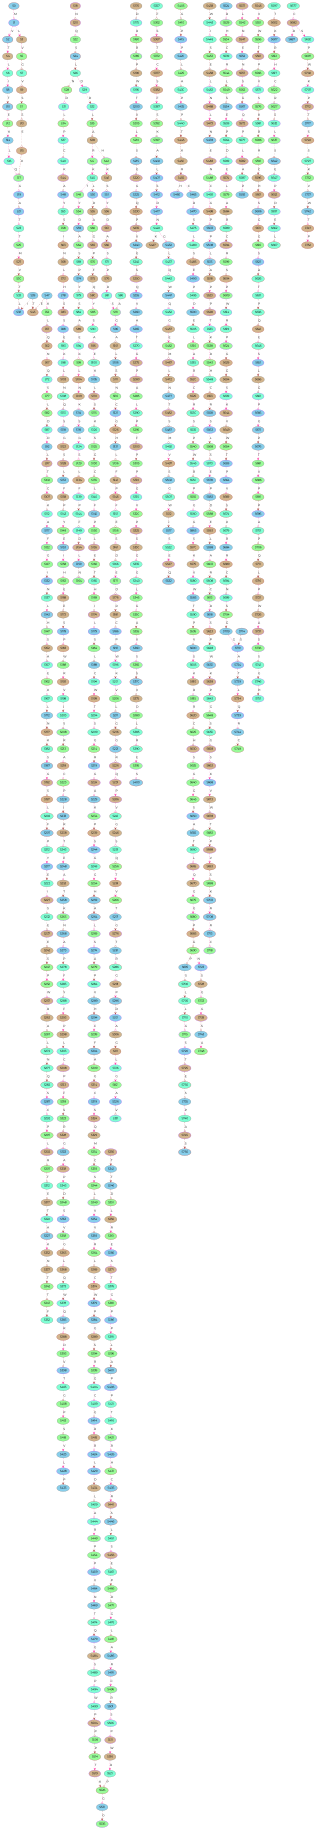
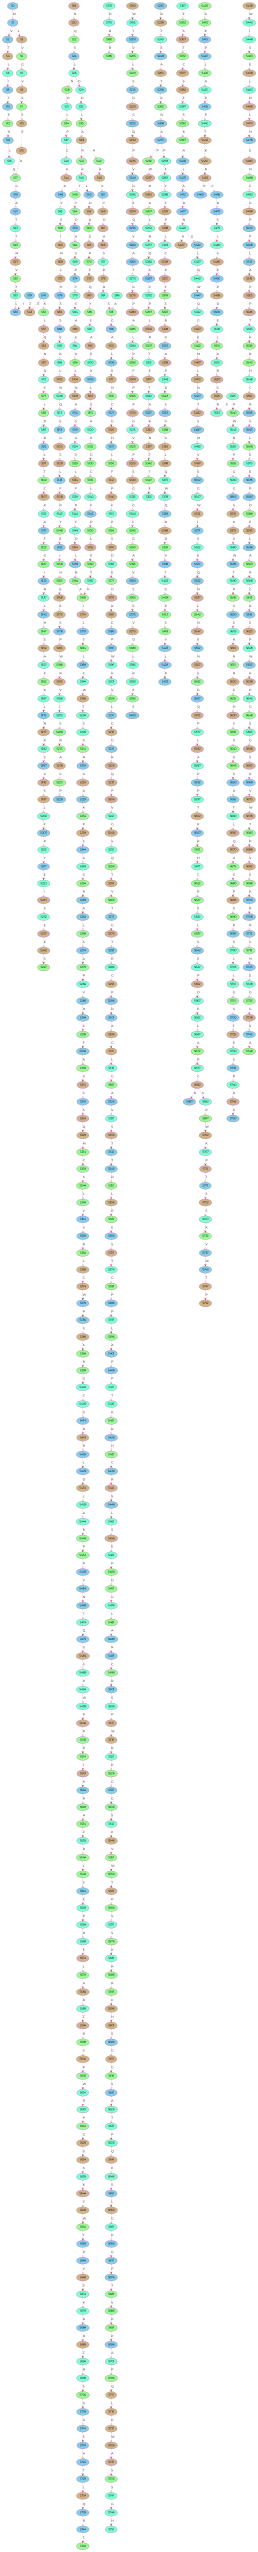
(136, 6) -> (109, 6)
(136, 64) -> none
(210, 195) -> (249, 195)
(193, 296) -> (217, 296)
(193, 421) -> (225, 404)
(169, 564) -> (197, 564)
none -> (79, 589)
none -> (197, 589)
(231, 639) -> (83, 2419)
none -> (197, 790)
(63, 807) -> none
(197, 958) -> (249, 958)
(47, 975) -> (155, 150)
(201, 984) -> (249, 984)
none -> (197, 1051)
none -> (111, 1126)
(98, 1781) -> (83, 1781)
none -> (111, 1824)
